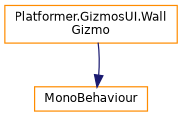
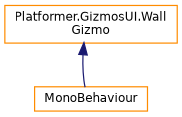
(99, 59) -> (83, 71)
